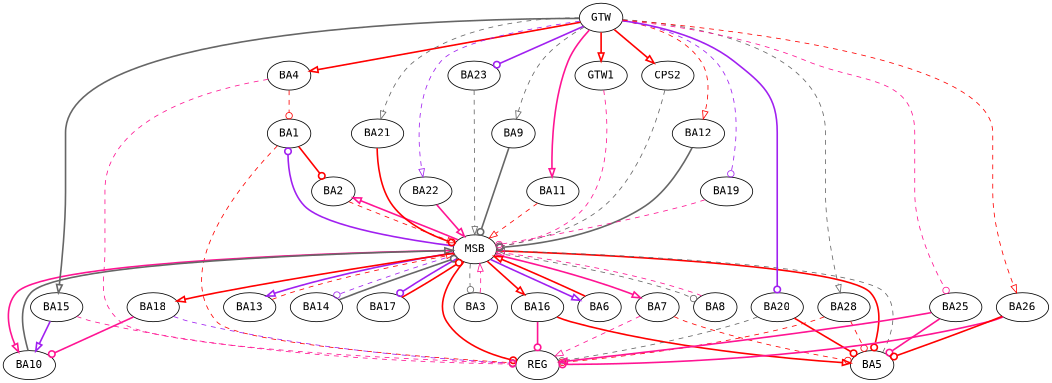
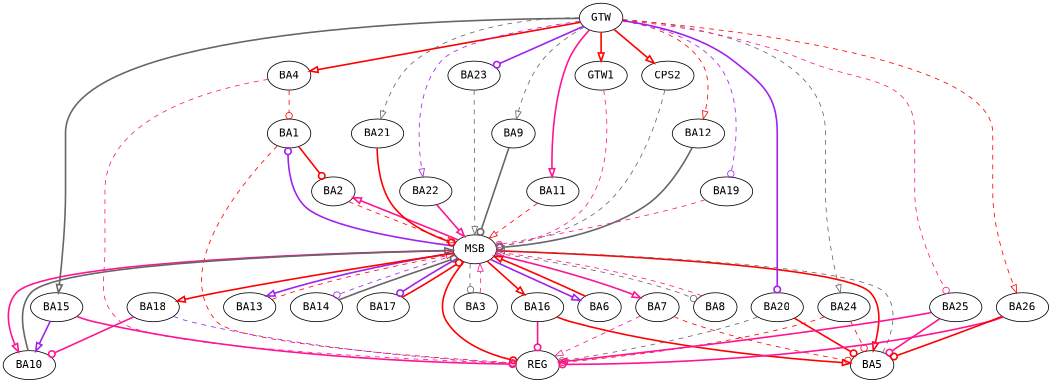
(711, 263) -> (711, 263)
(844, 307) -> (844, 307)
(292, 352) -> (292, 352)
